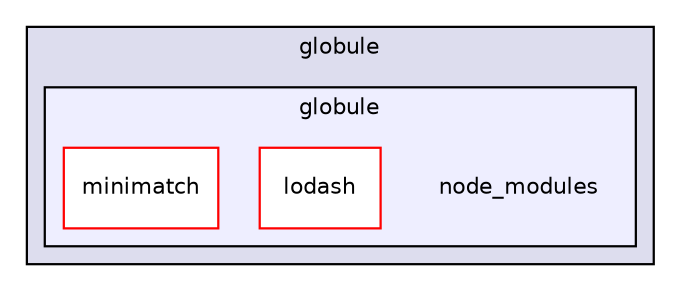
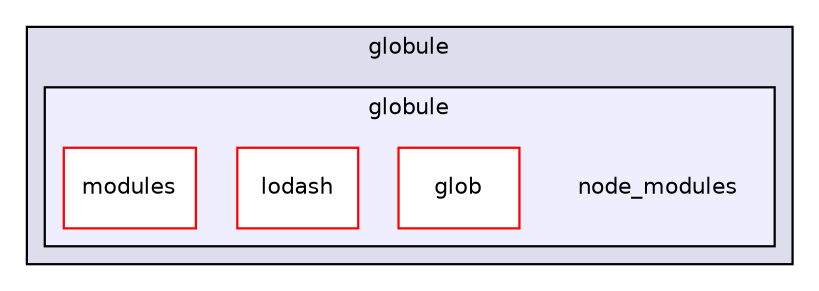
(141, 188) -> (130, 188)
none -> (459, 188)
